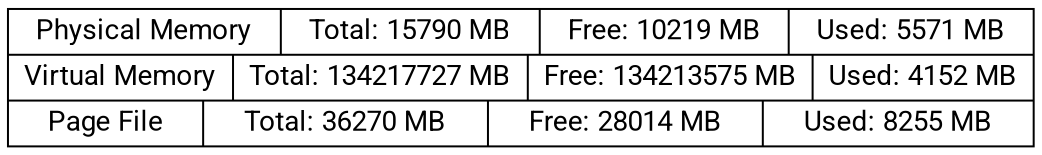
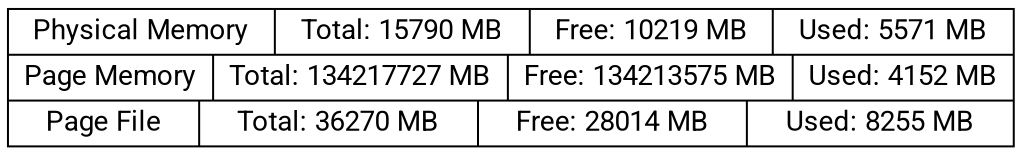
(120, 77) -> (111, 77)
